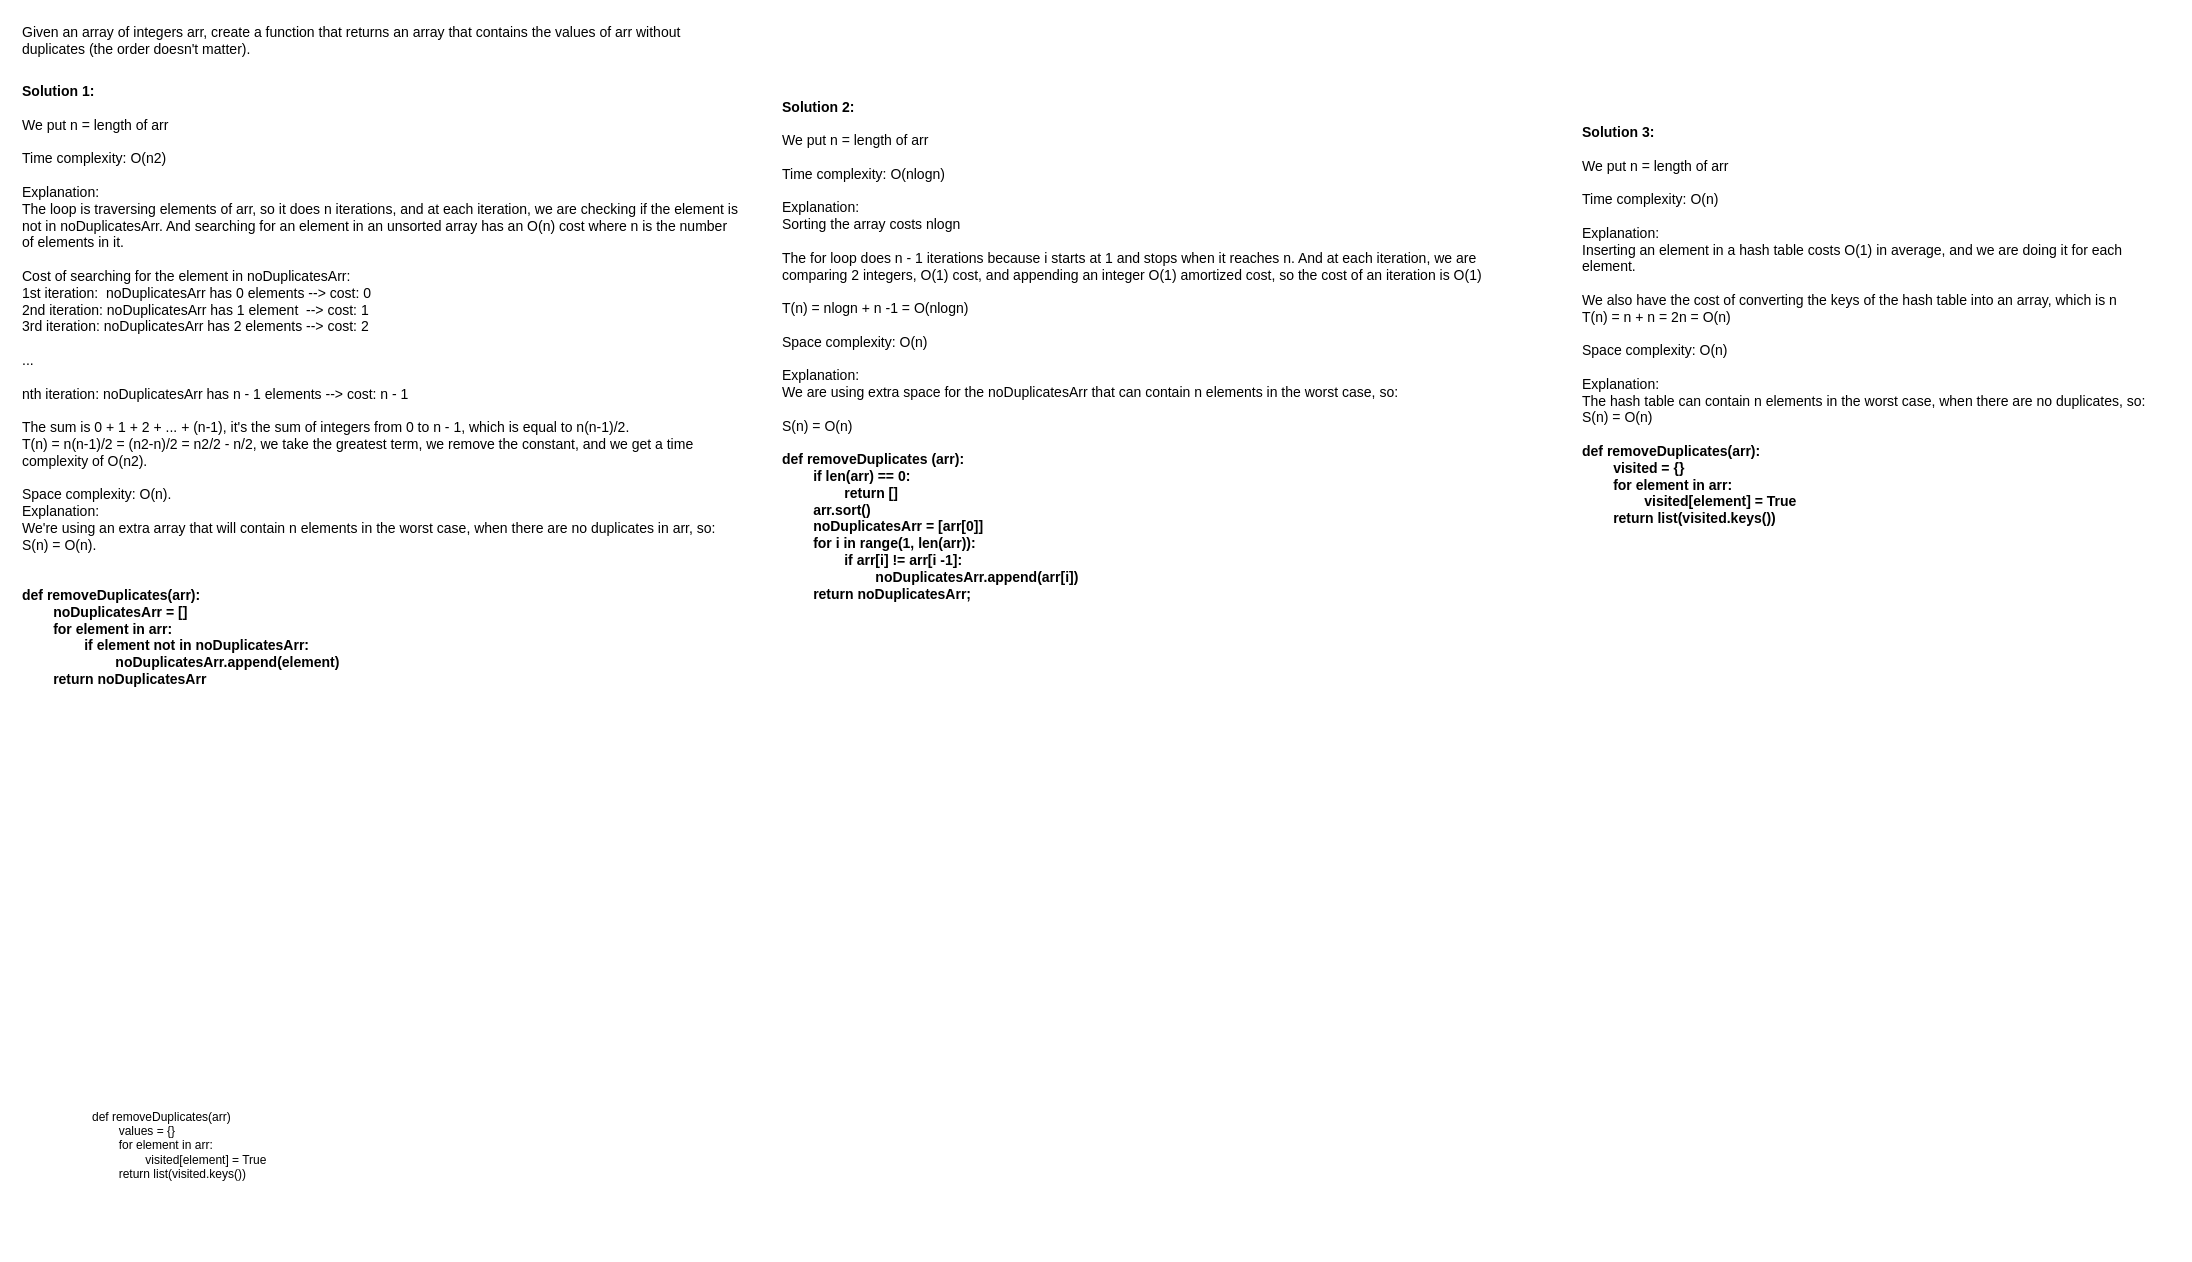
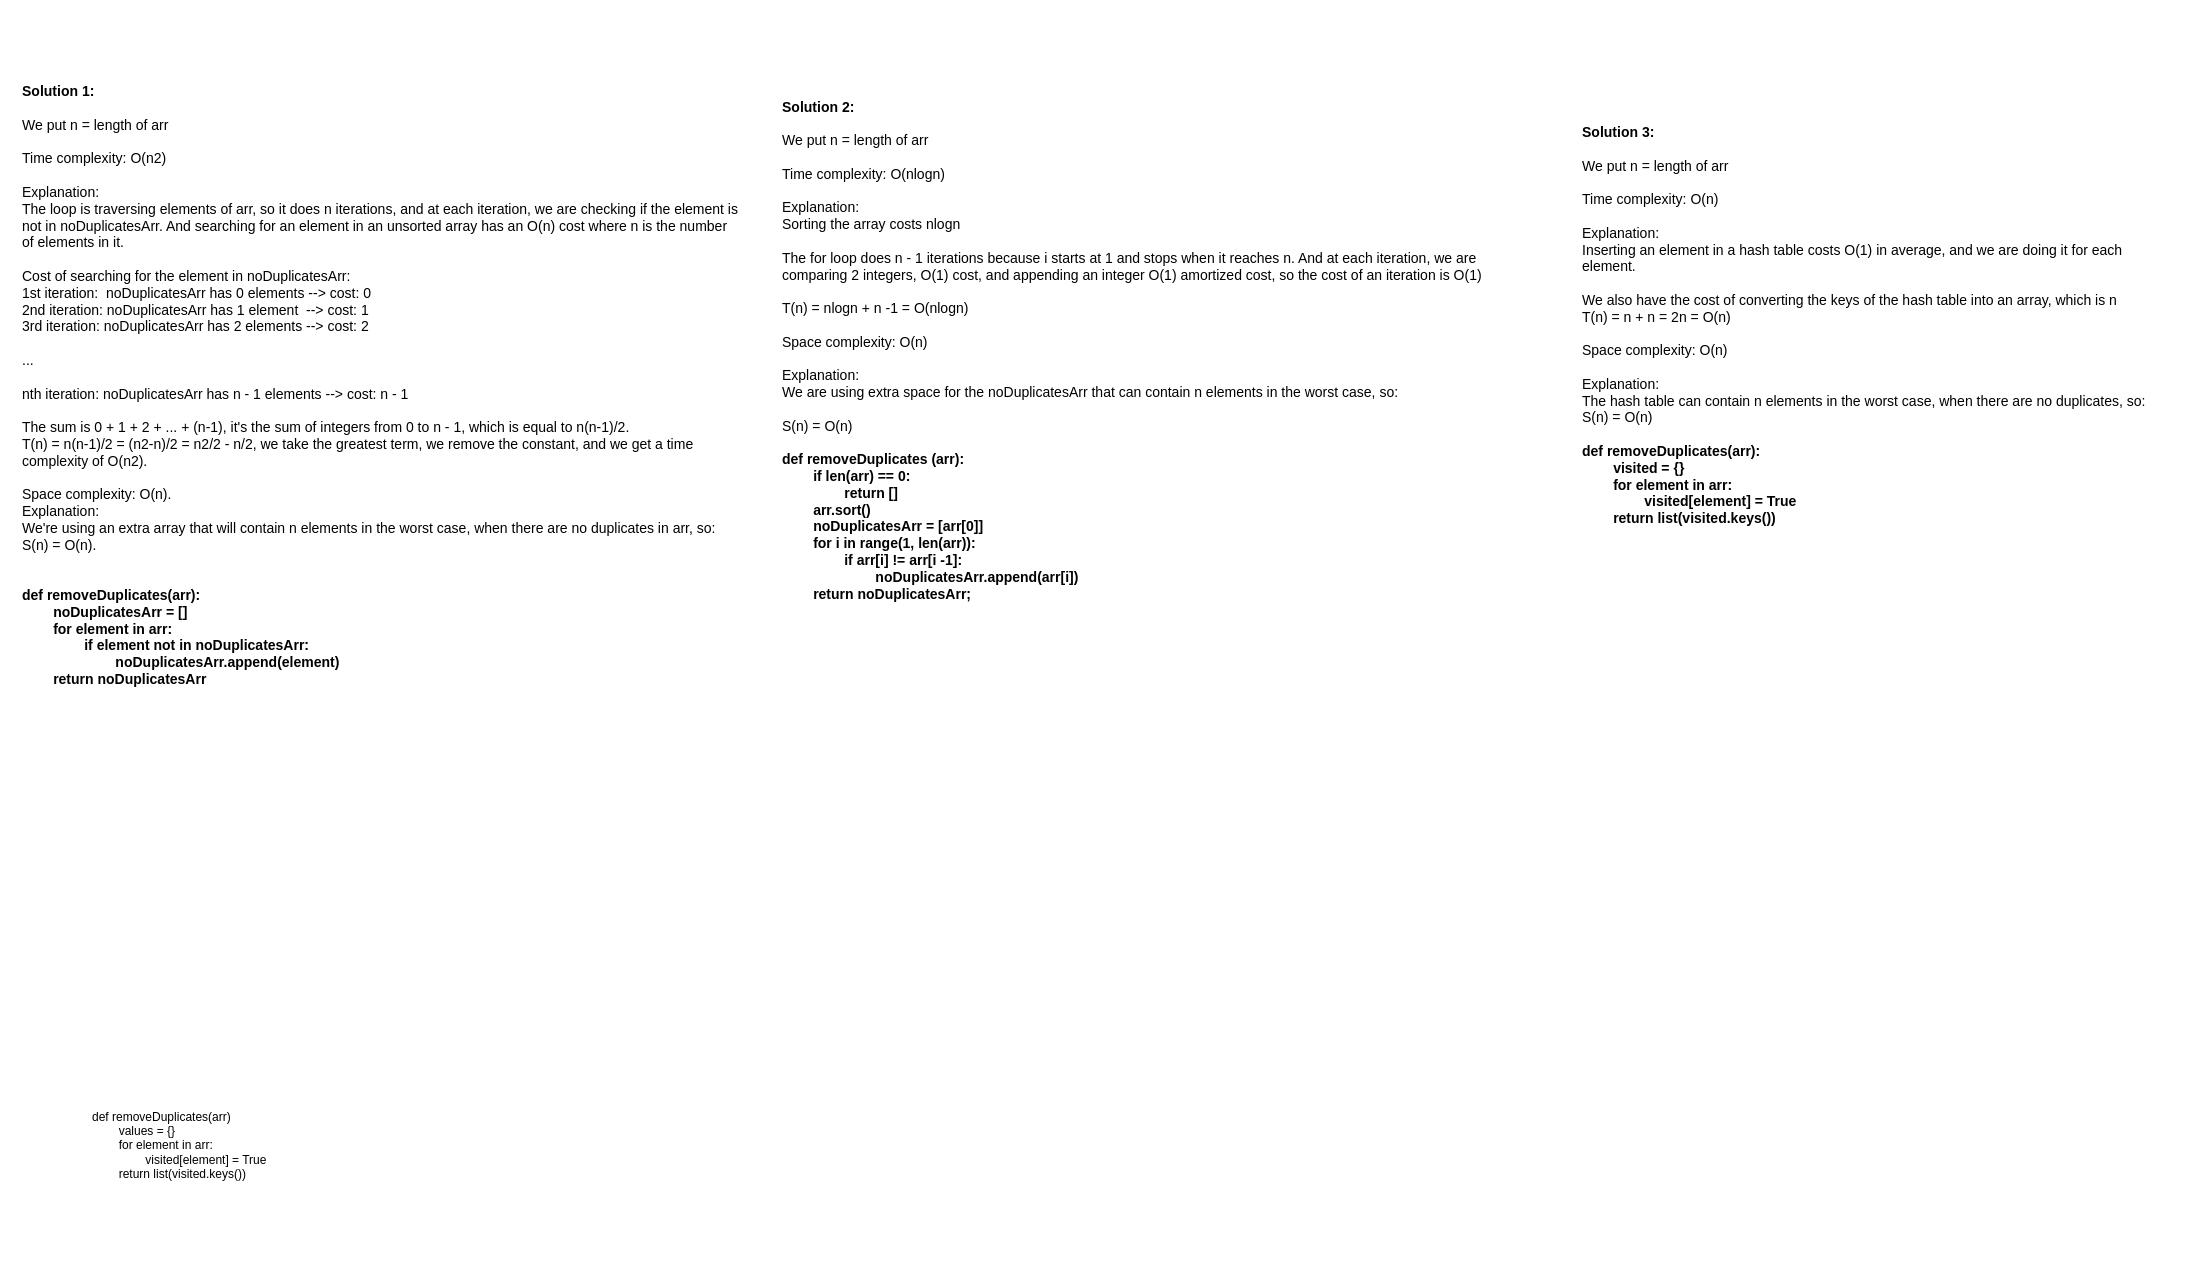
(381, 41) -> none
